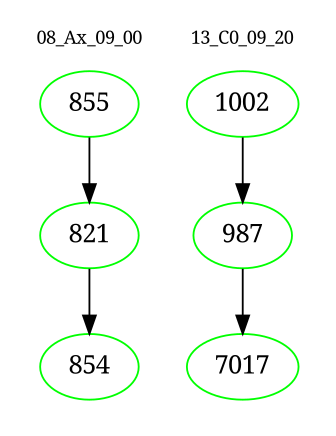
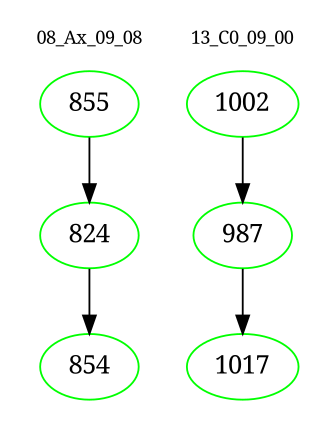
(89, 39) -> (89, 39)
(243, 39) -> (243, 39)
(89, 235) -> (89, 235)
(243, 367) -> (243, 367)
